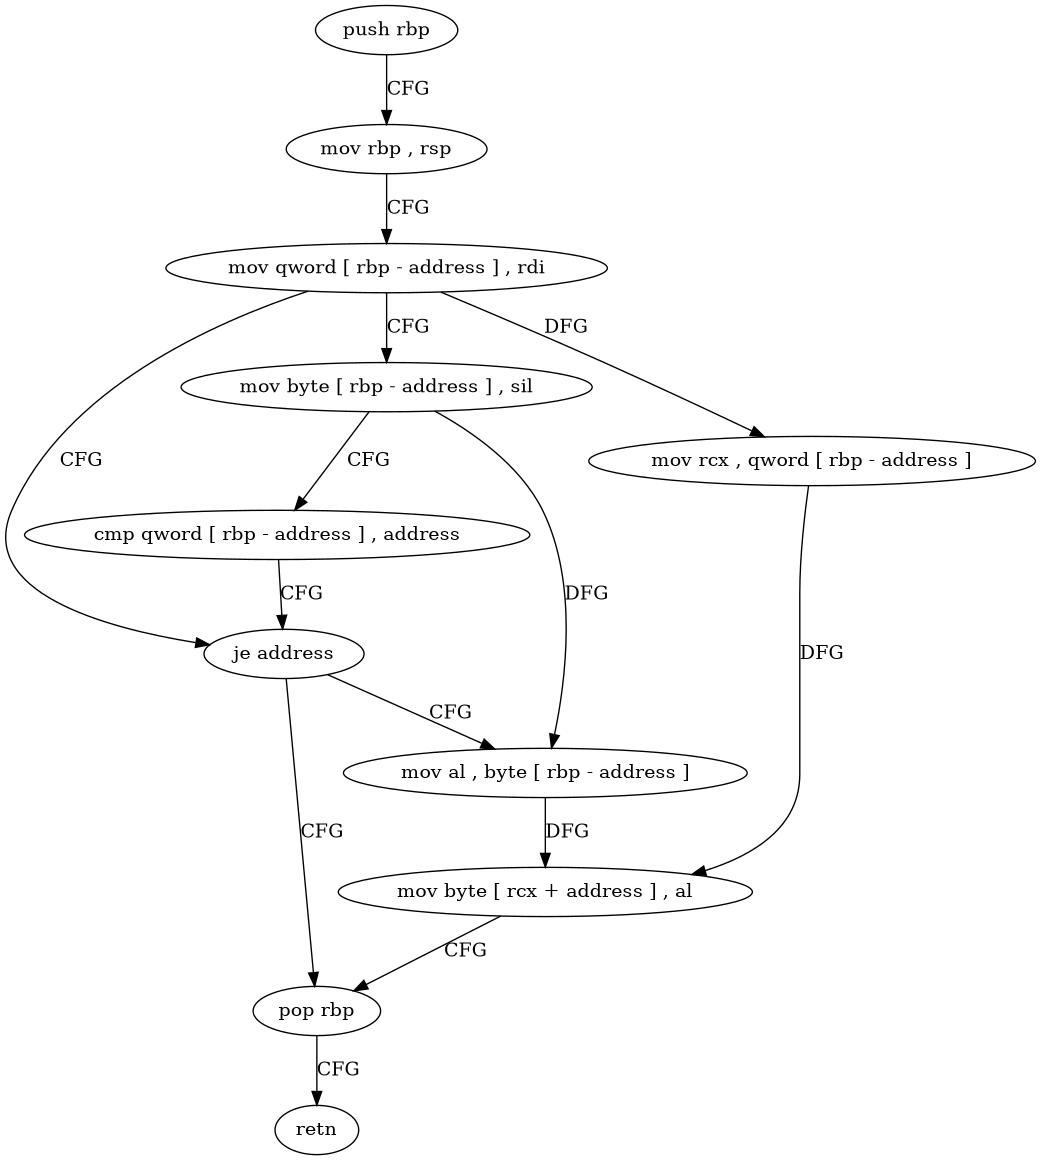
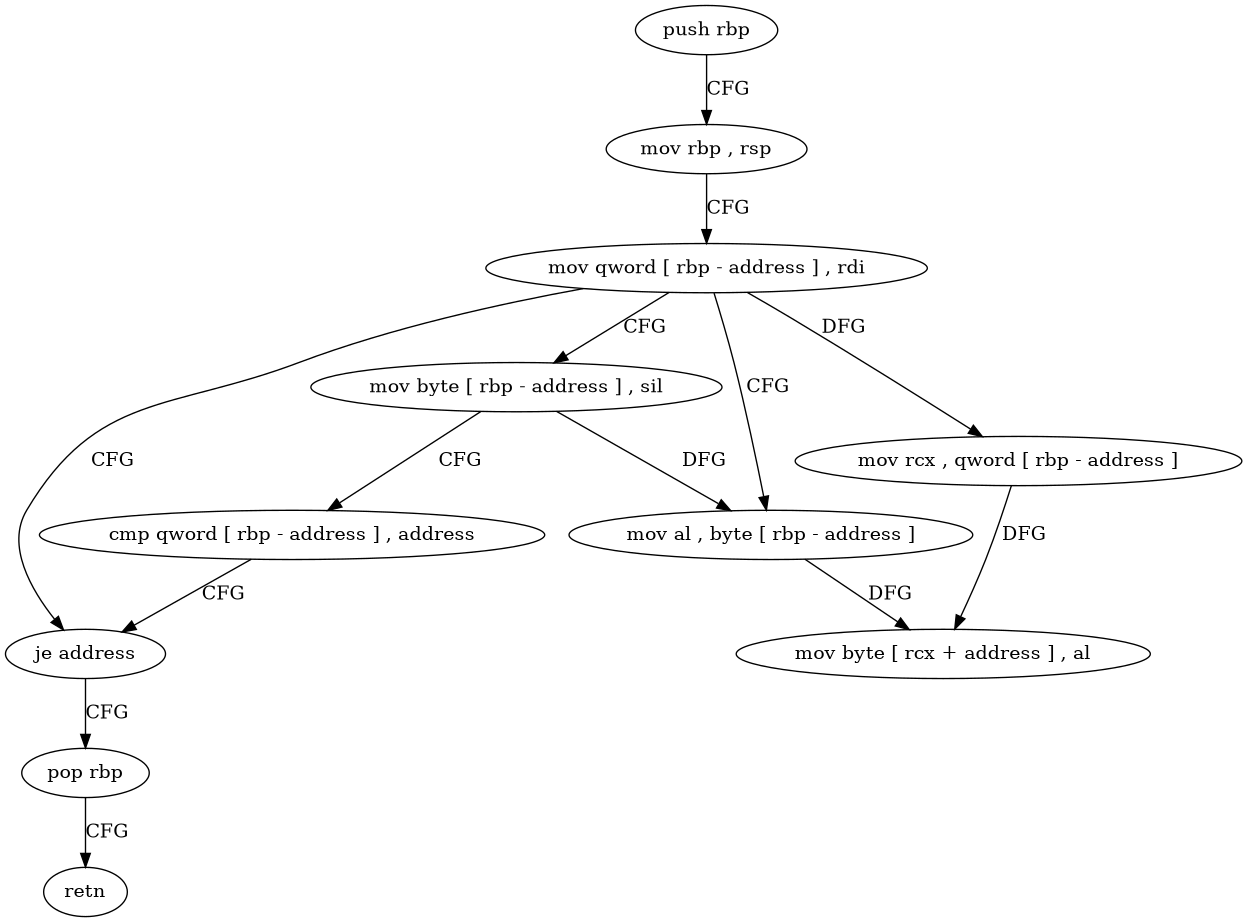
(405, 709) -> (742, 394)
(433, 950) -> none
